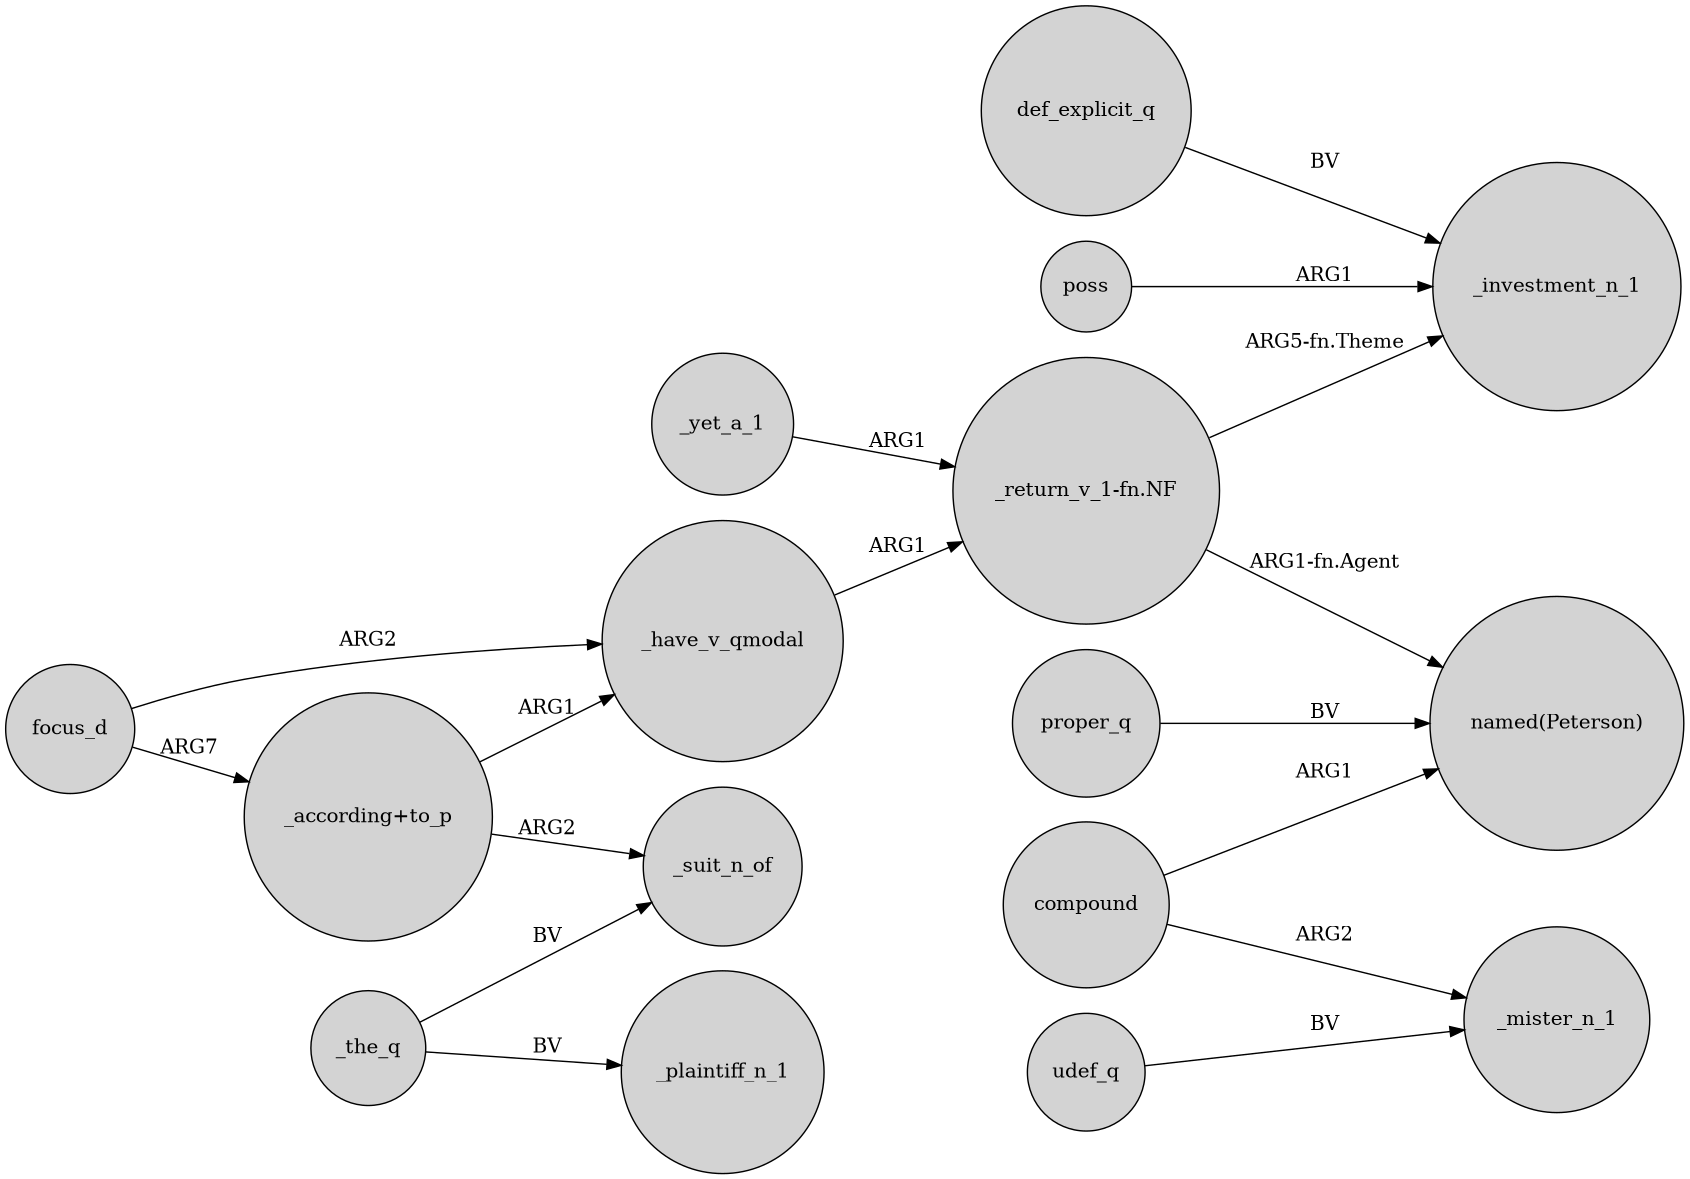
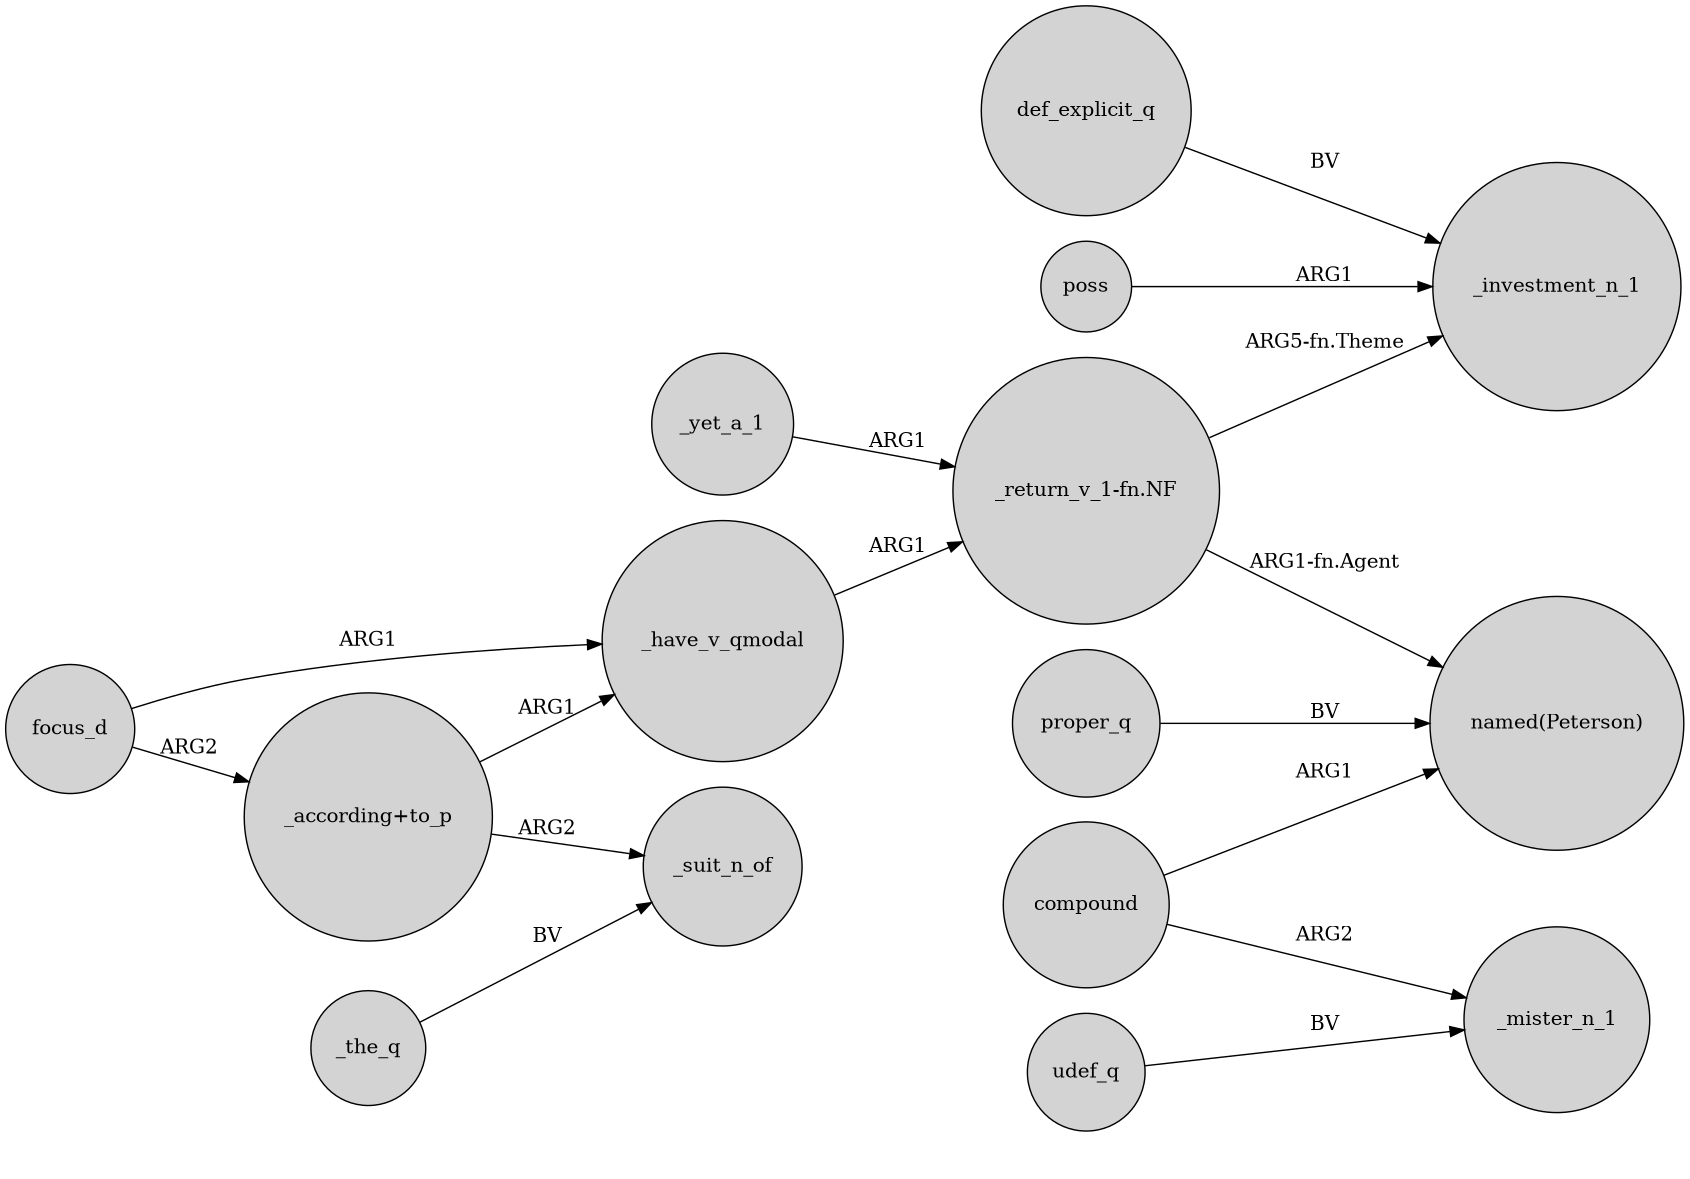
(368, 640) -> (368, 640)
(189, 748) -> (189, 748)
(723, 1072) -> none
